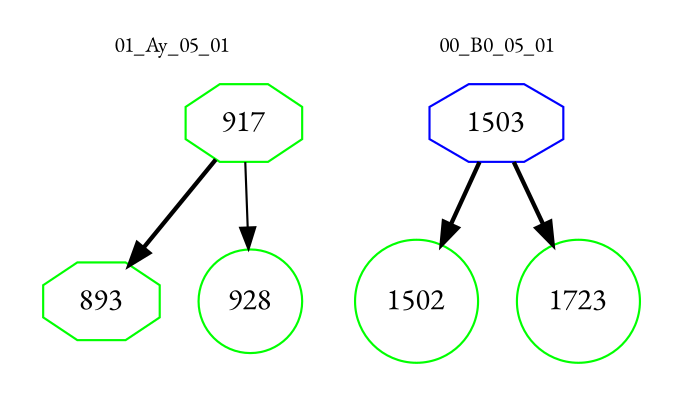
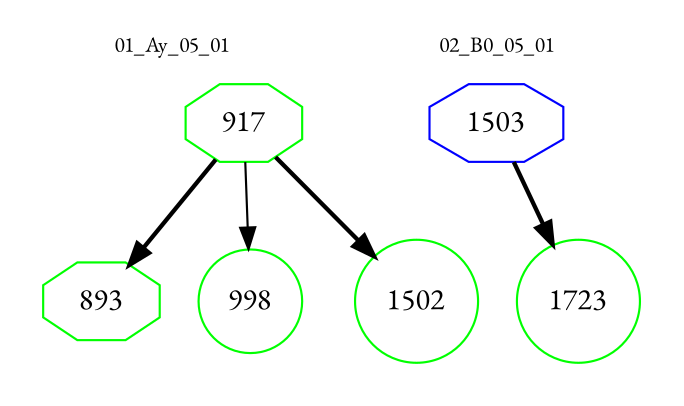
(497, 46) -> (497, 46)
(465, 193) -> (305, 186)
(250, 301) -> (250, 301)
